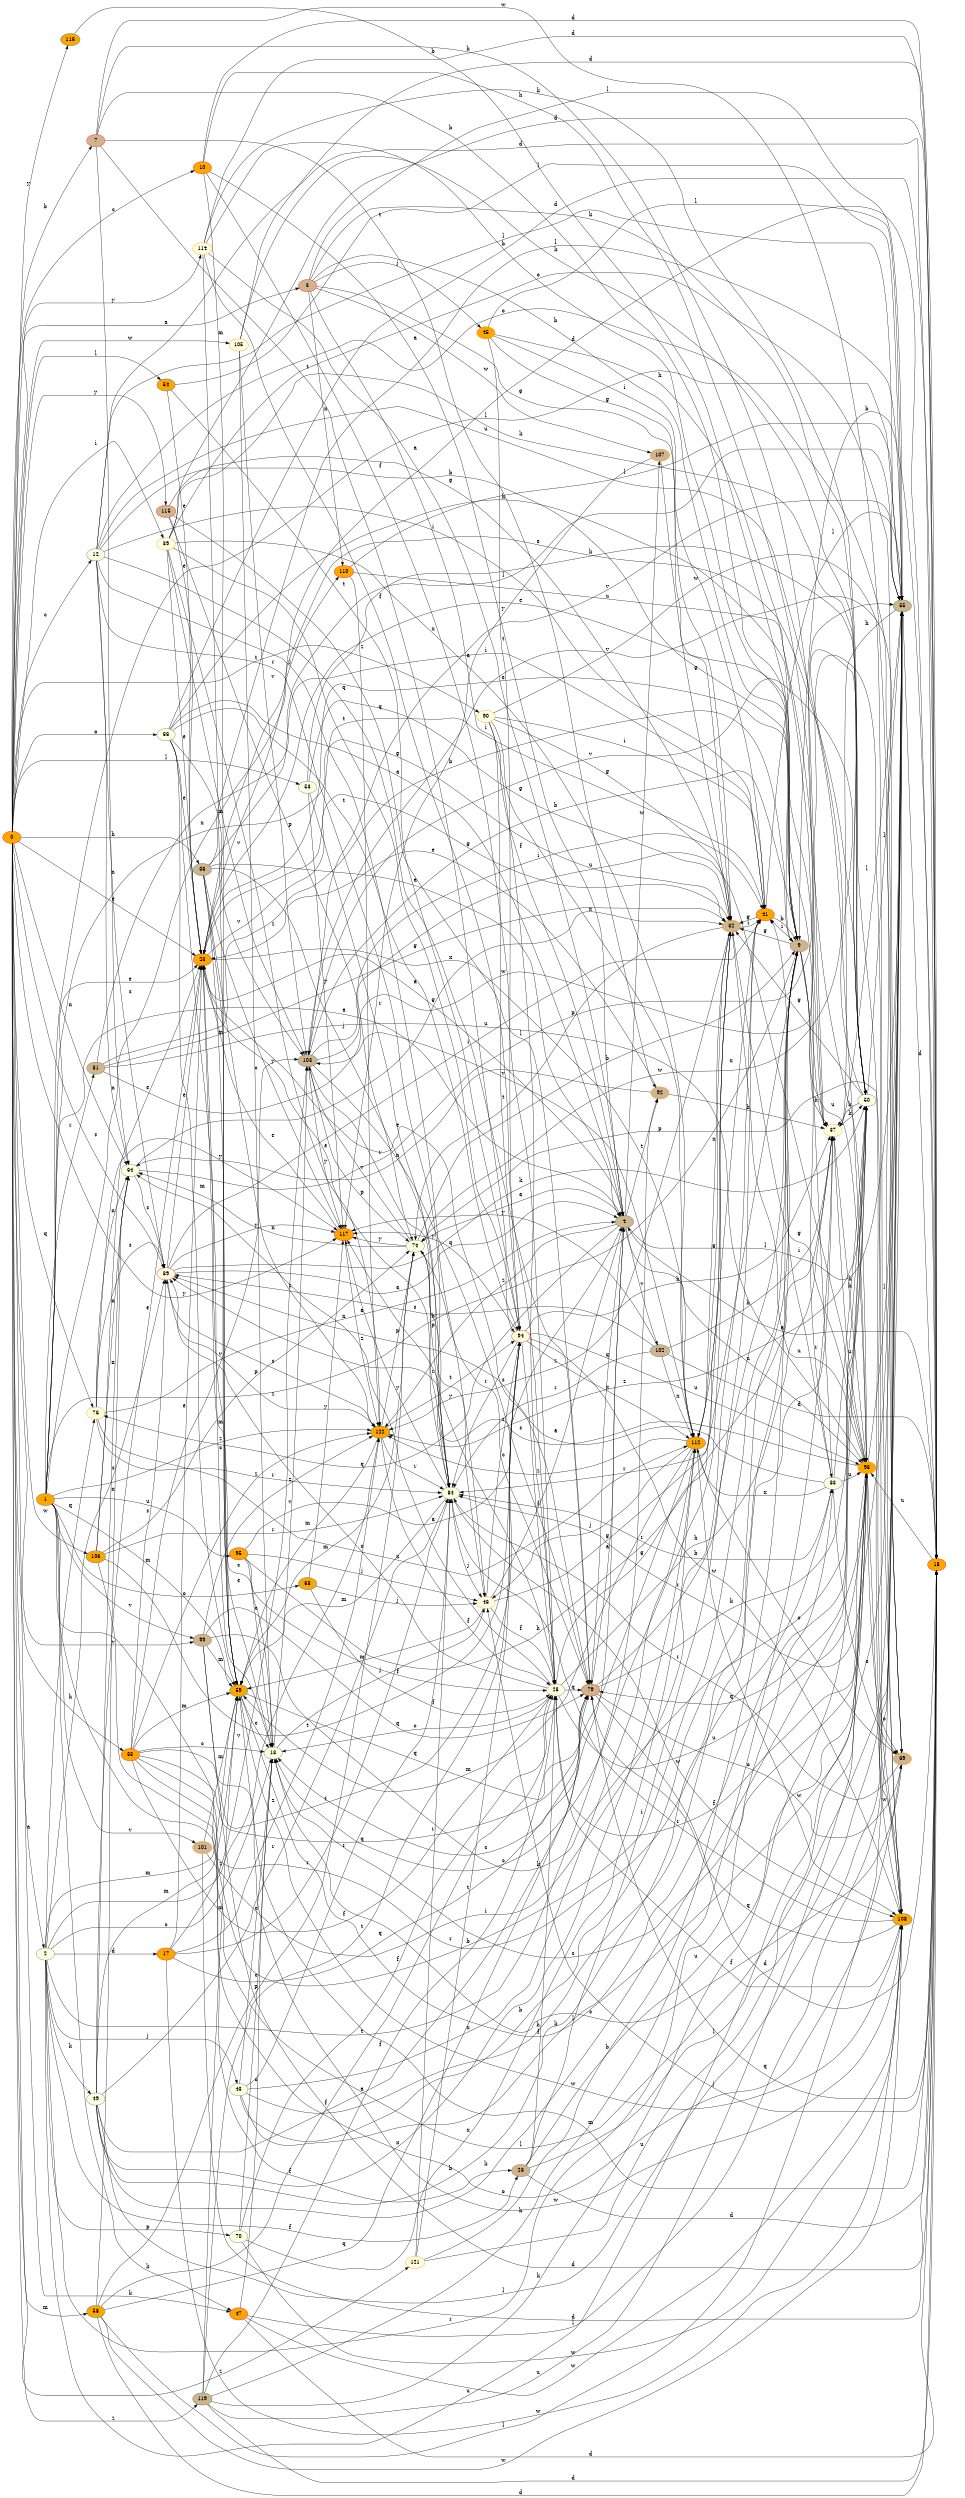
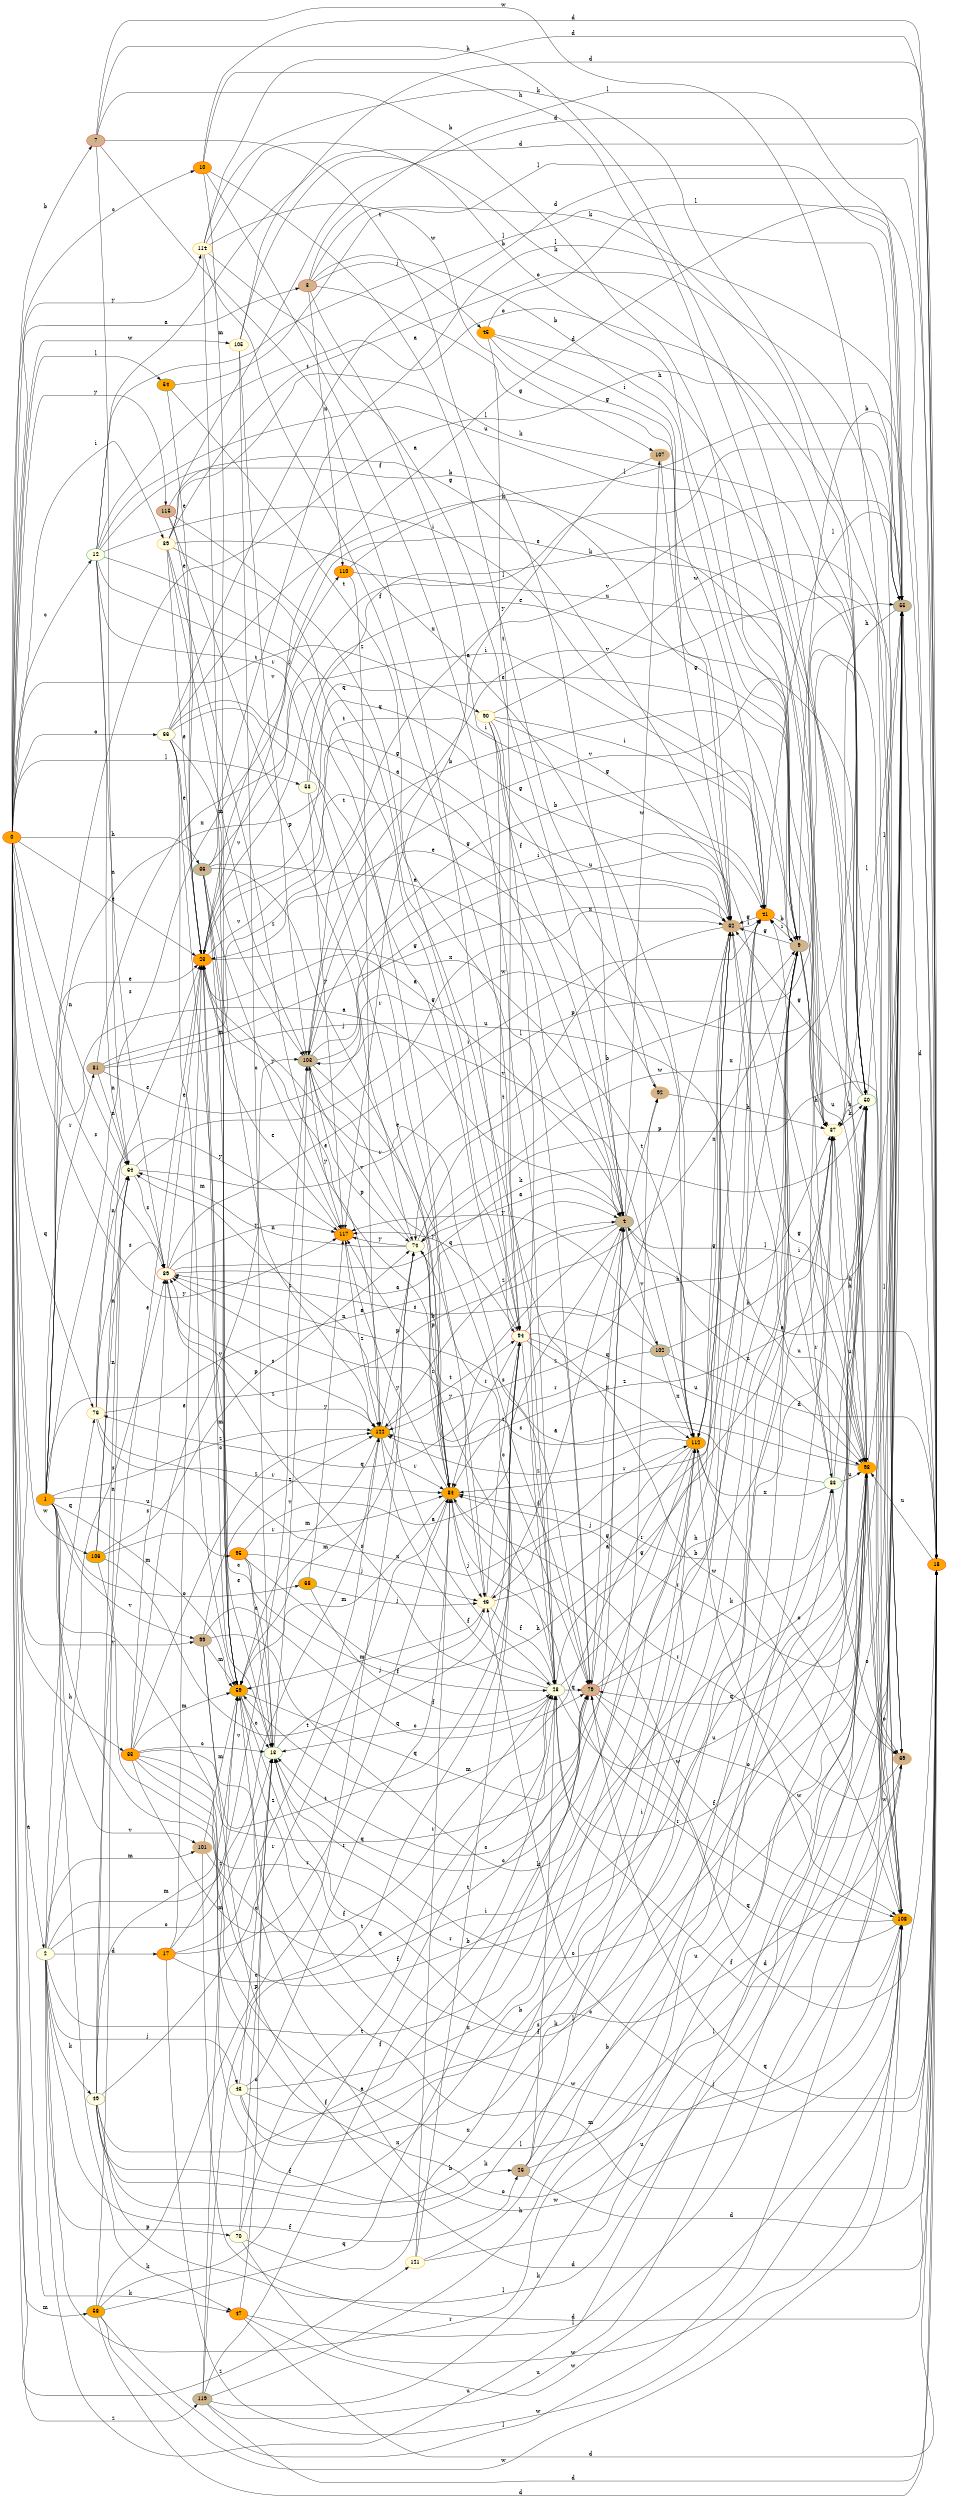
(70, 40) -> none
(481, 375) -> (453, 288)
(408, 1151) -> (113, 1120)
(451, 1493) -> (451, 1493)
(197, 1866) -> (88, 1859)
(538, 2025) -> (538, 2025)
